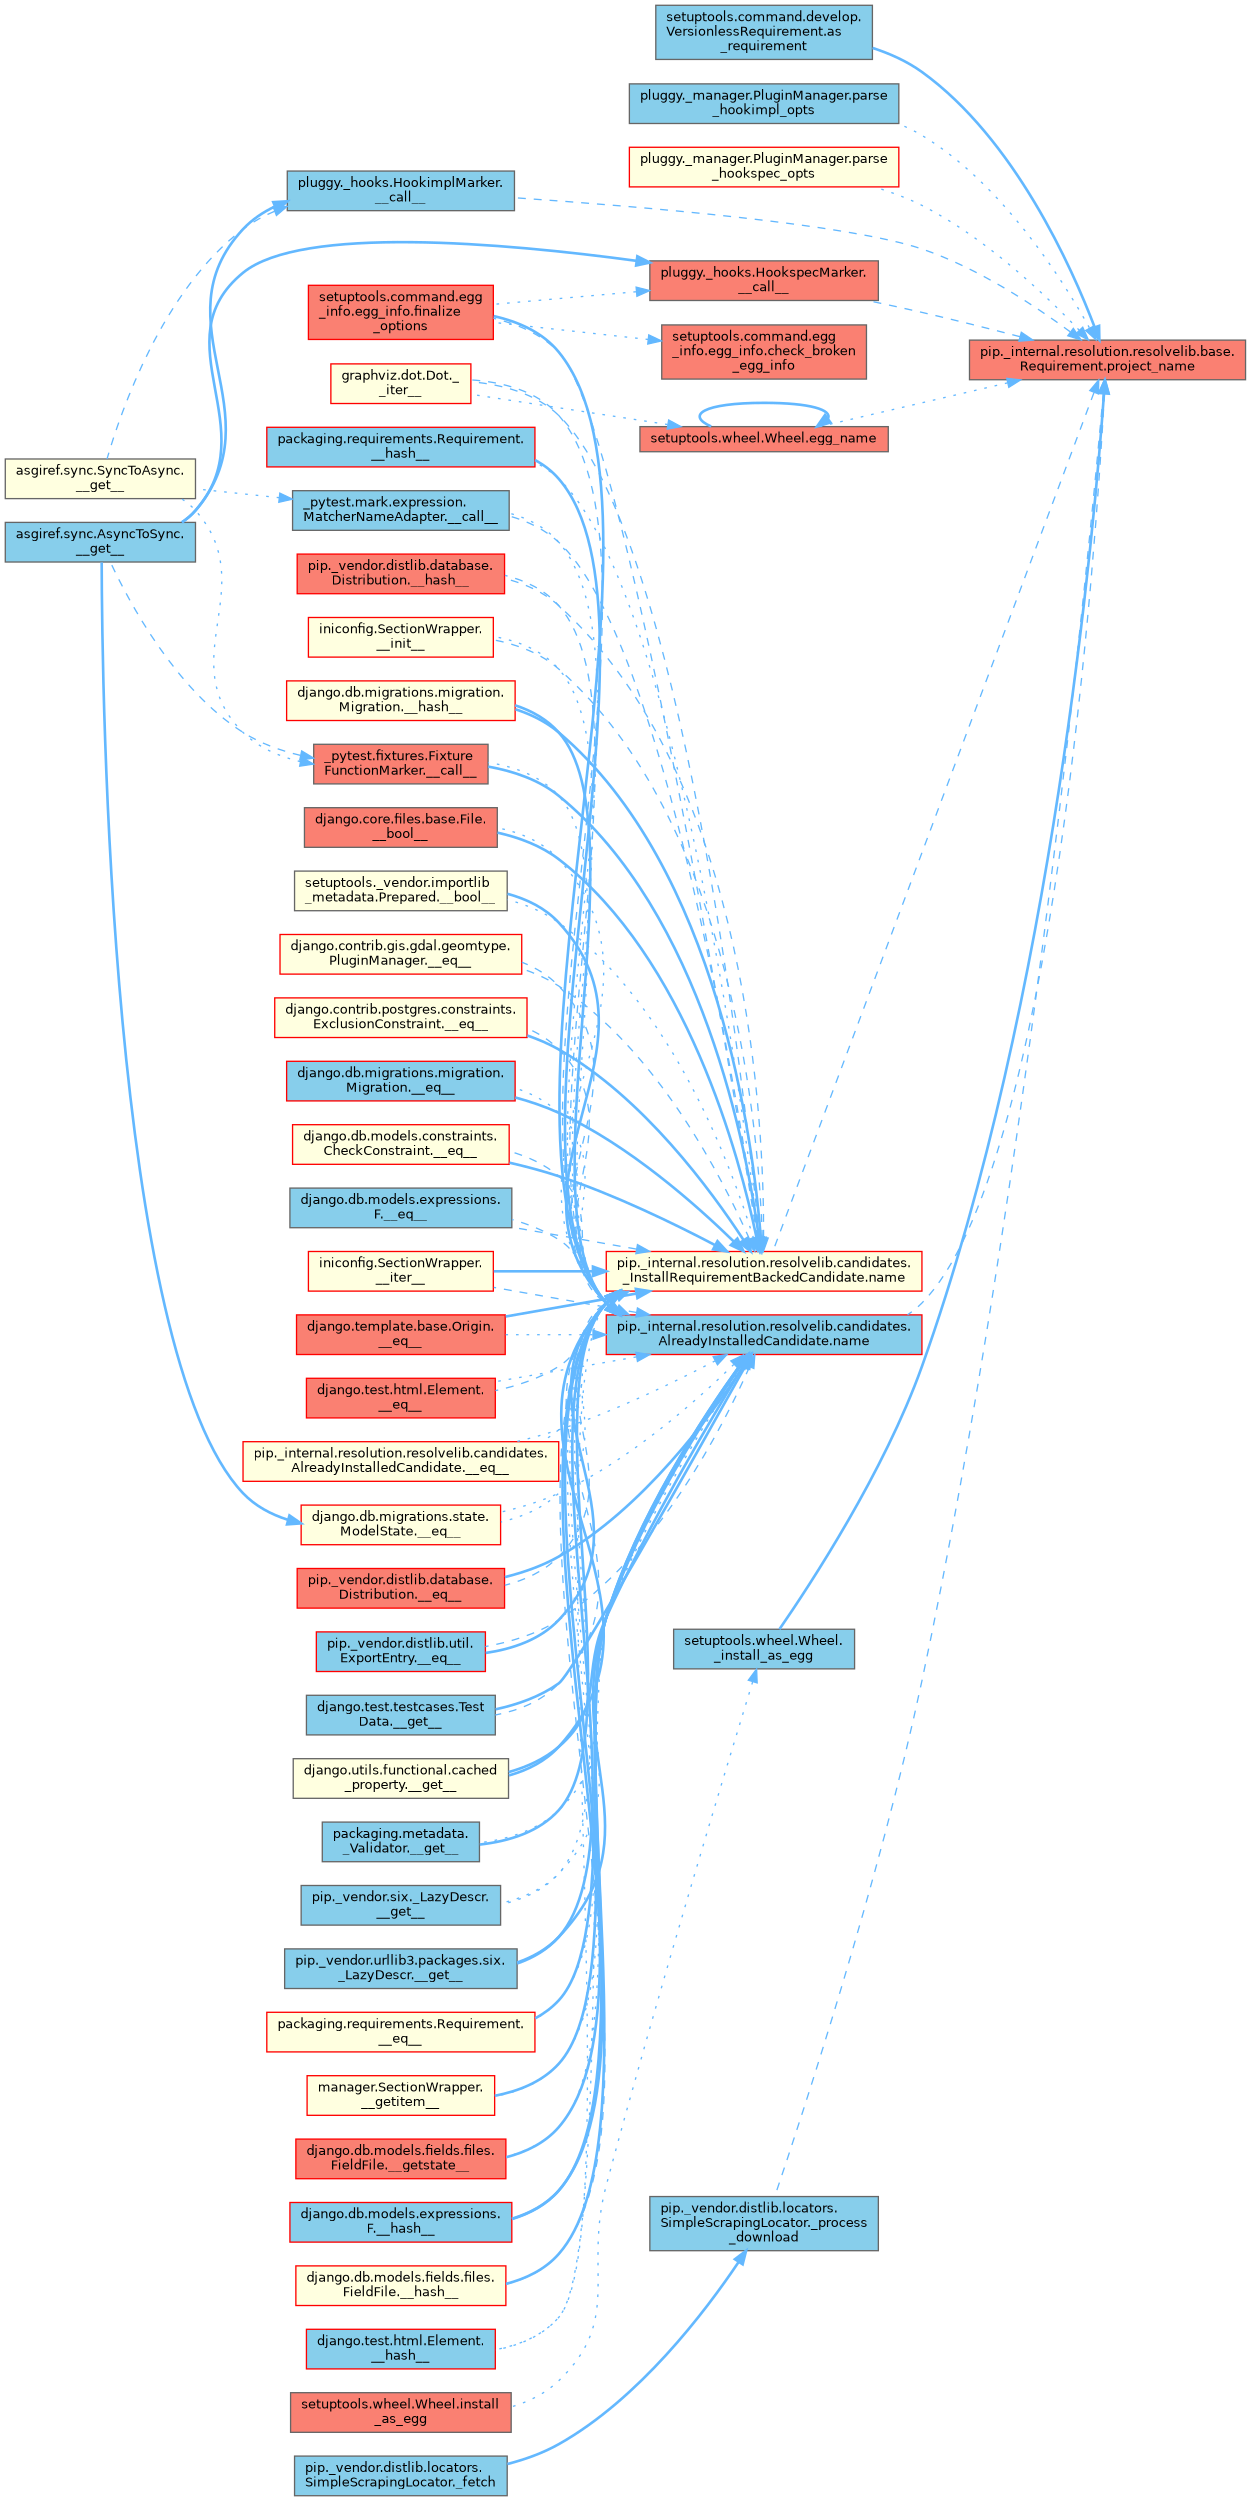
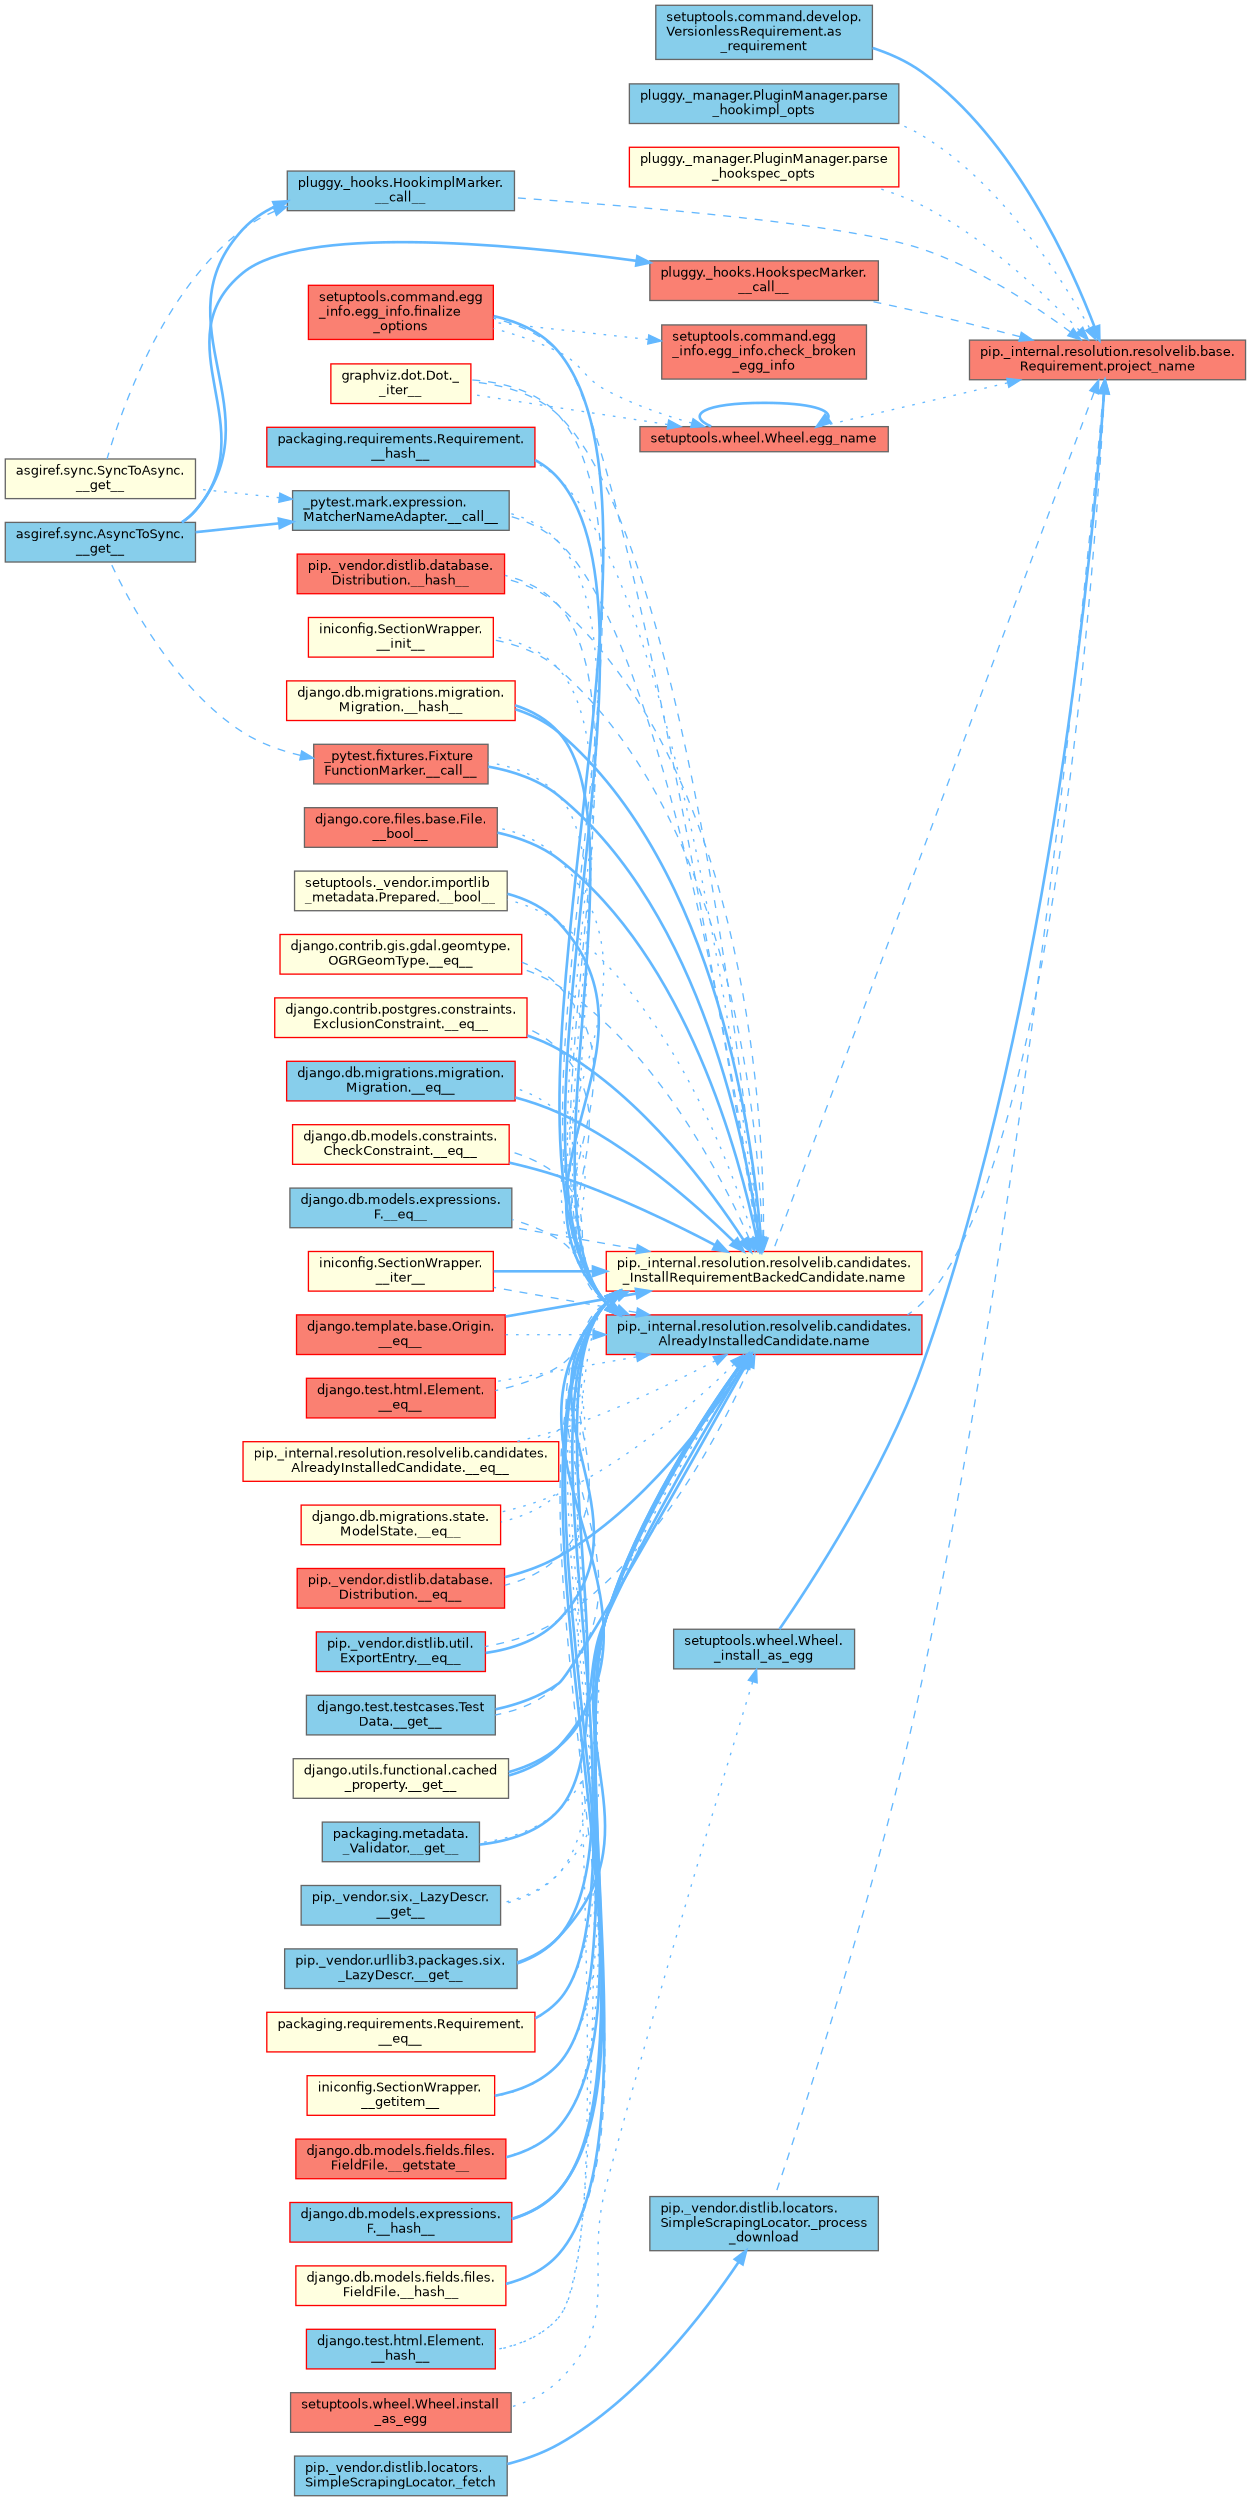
(565, 298) -> (590, 379)
(215, 646) -> none
(401, 954) -> (401, 954)
(127, 1064) -> (237, 528)
(401, 2096) -> (401, 2096)
